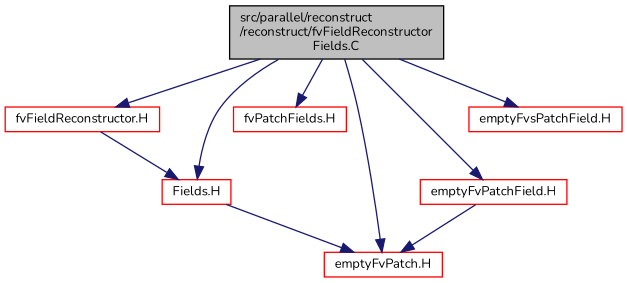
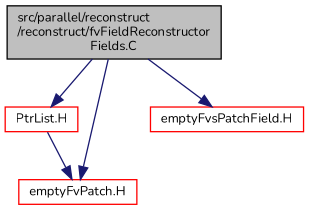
(82, 119) -> none
(290, 119) -> none
(197, 192) -> (42, 119)
(494, 192) -> none
